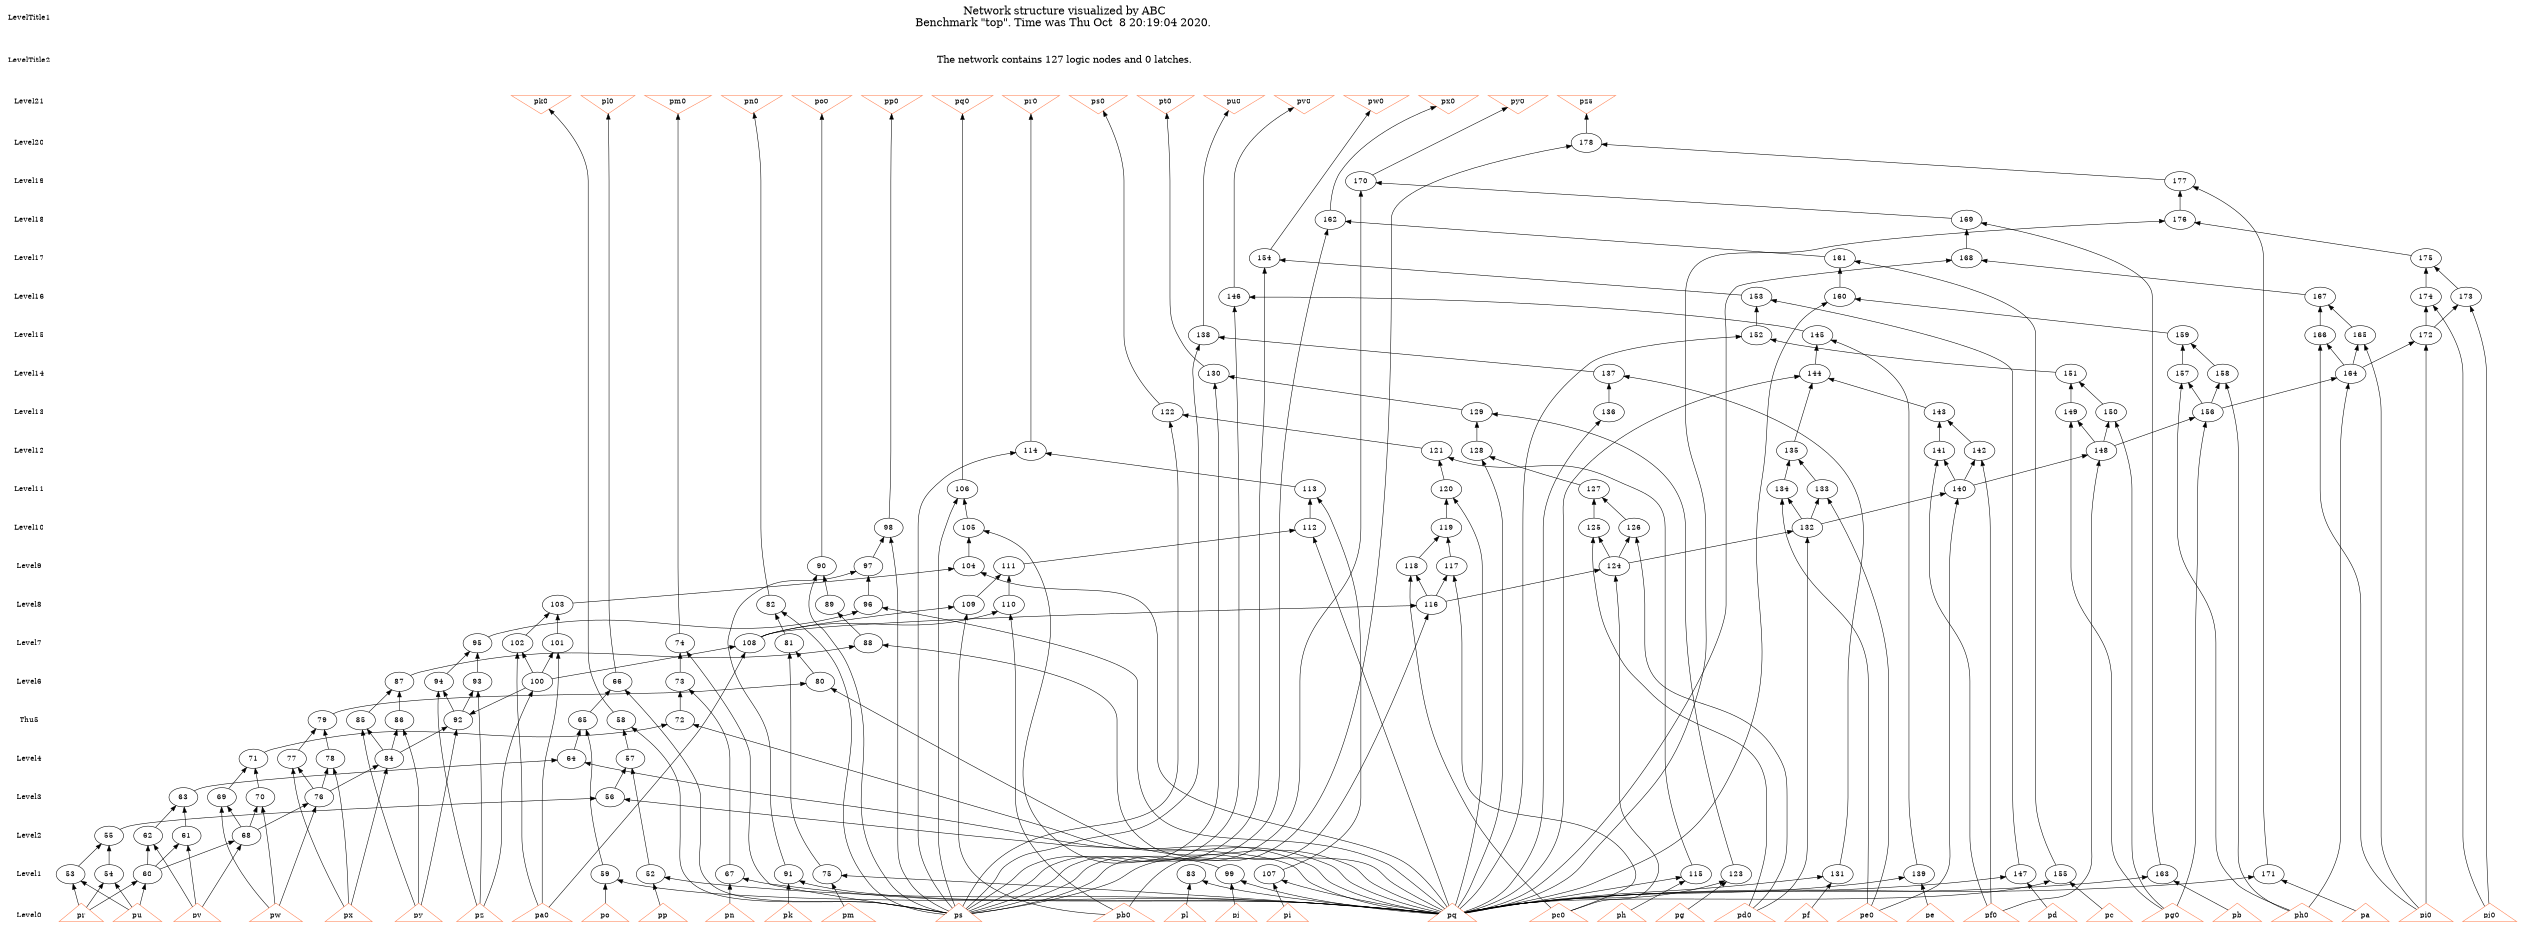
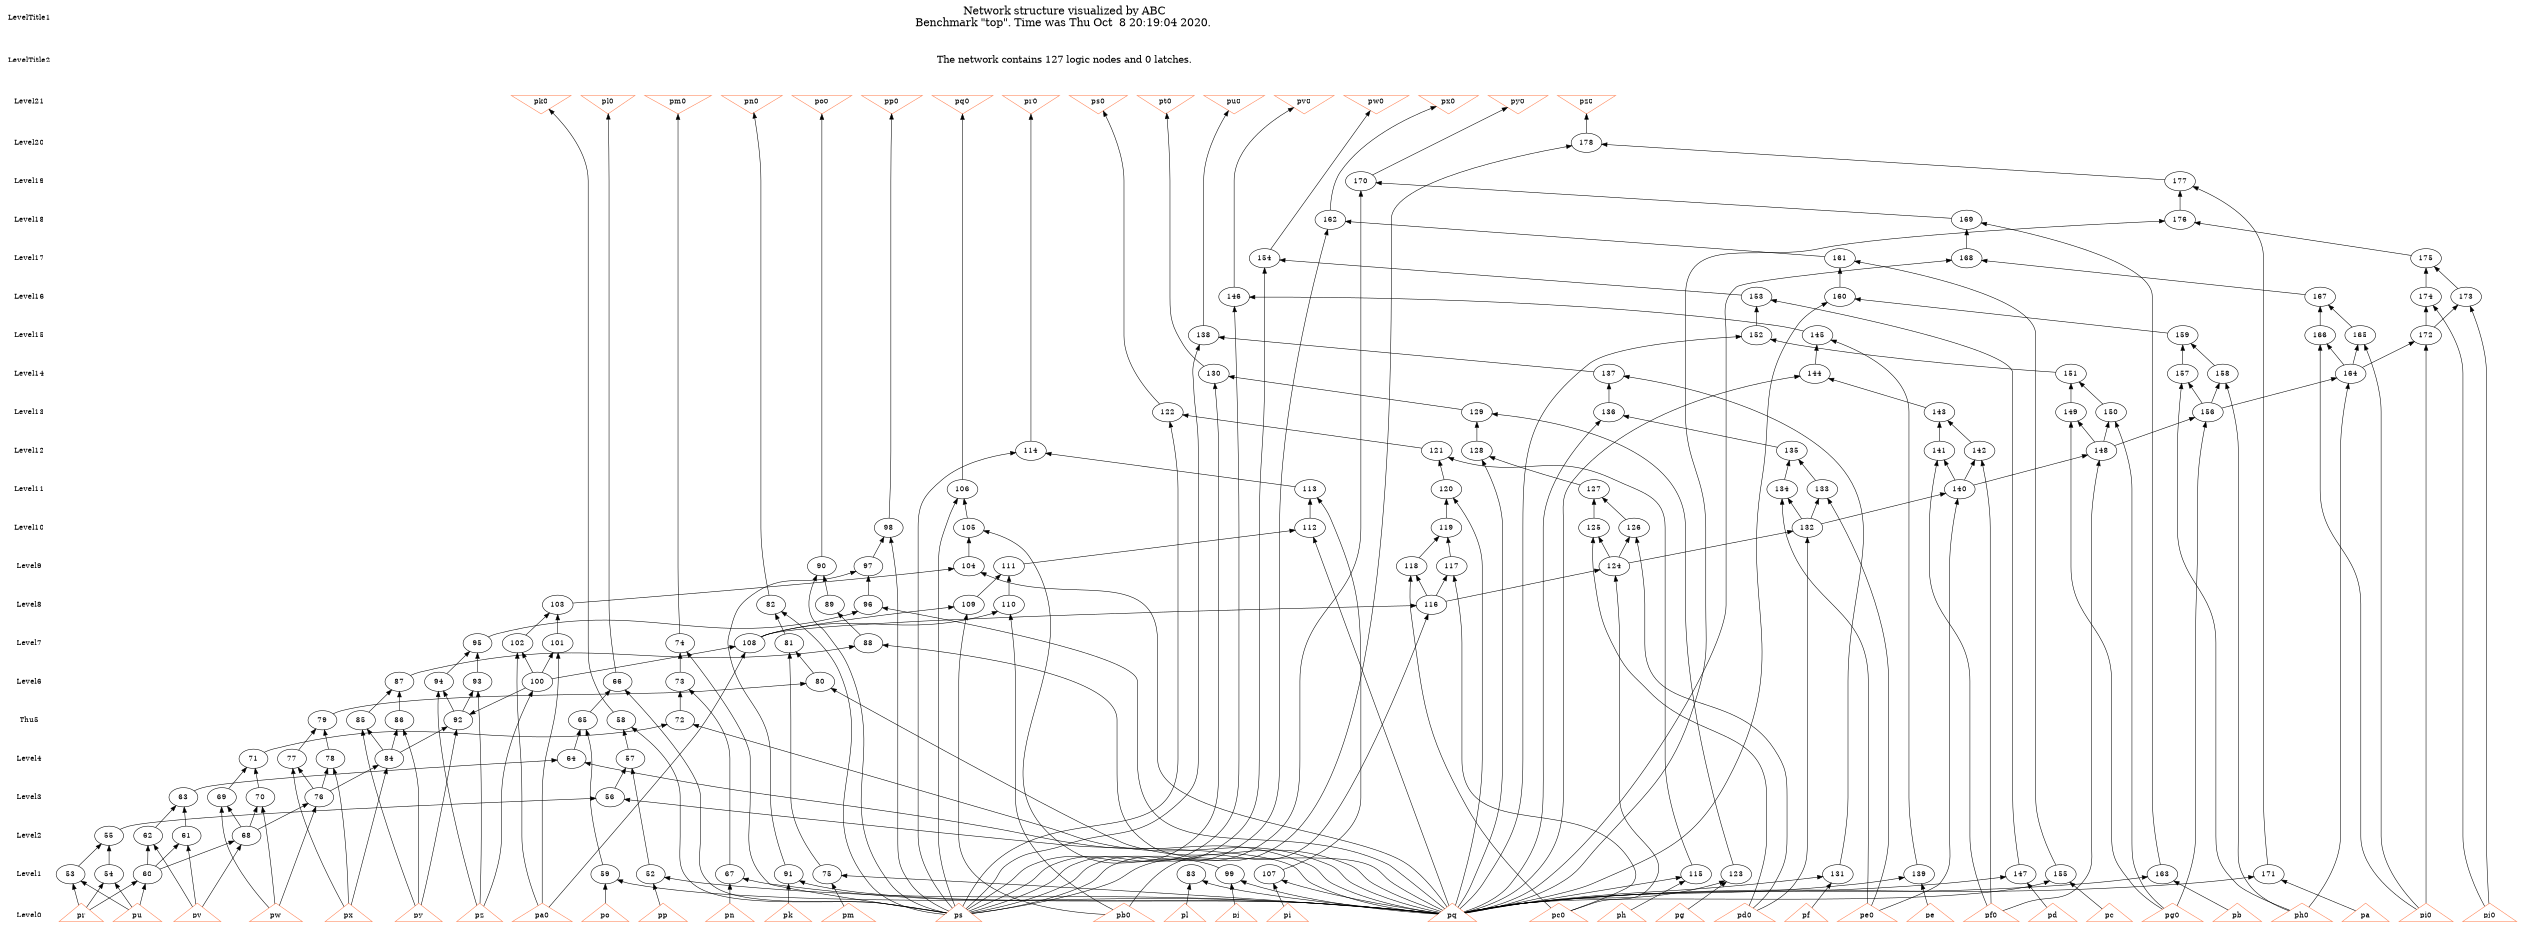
(1587, 102) -> (1587, 102)
(1803, 415) -> (1703, 432)
